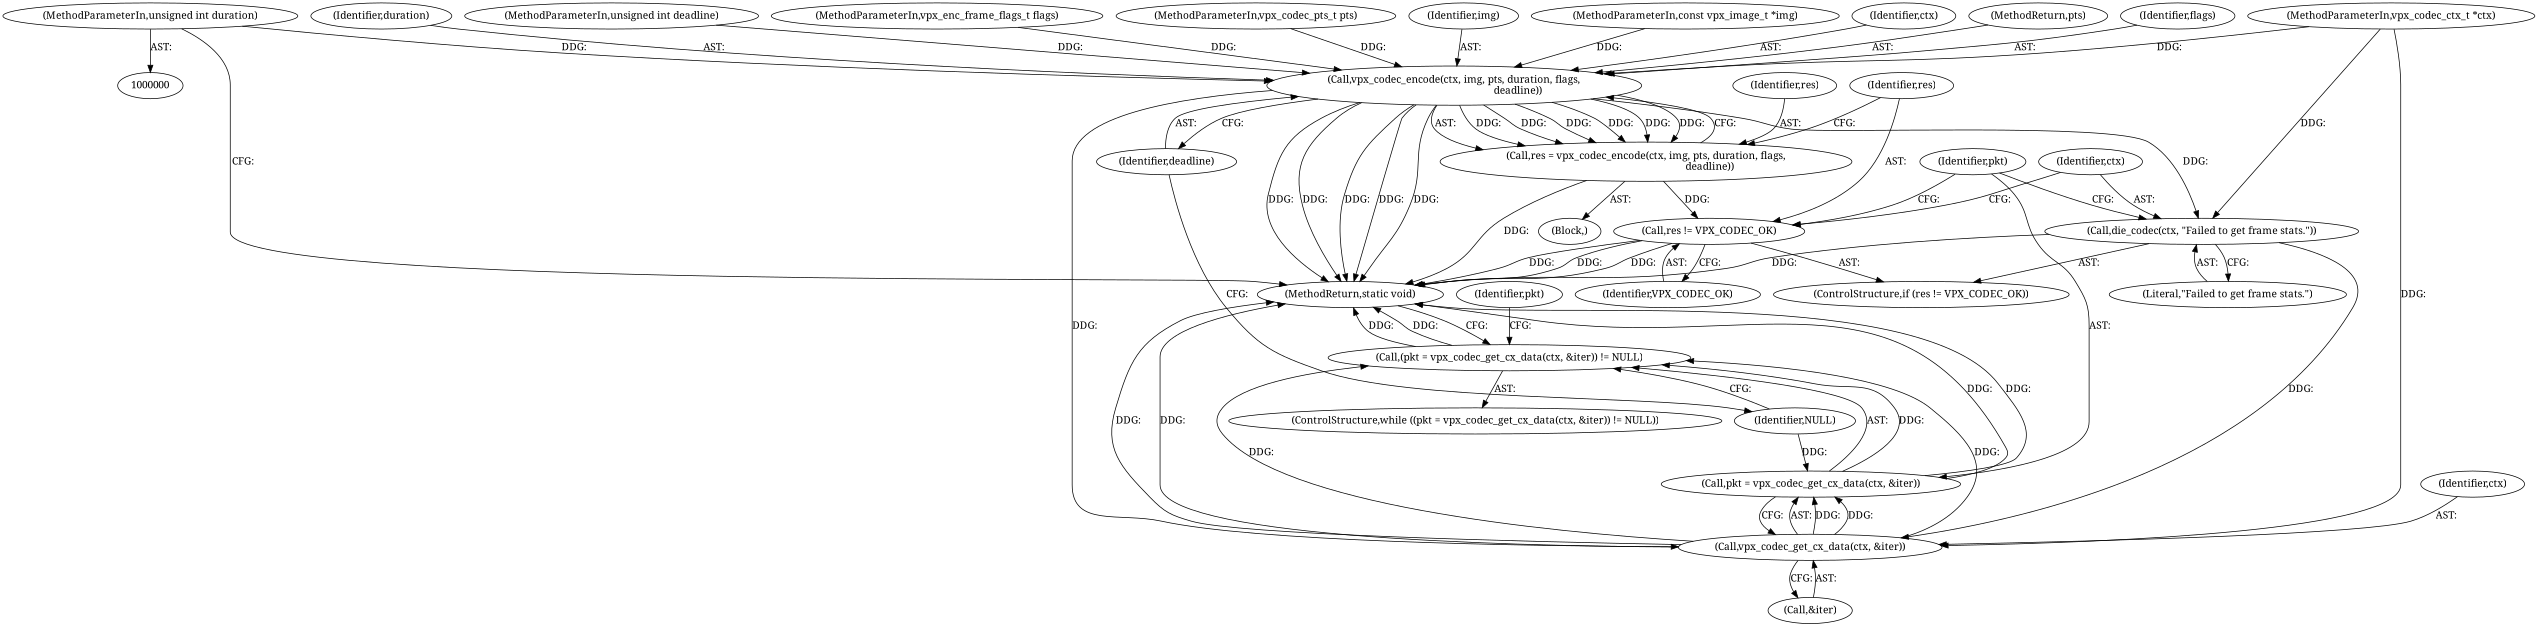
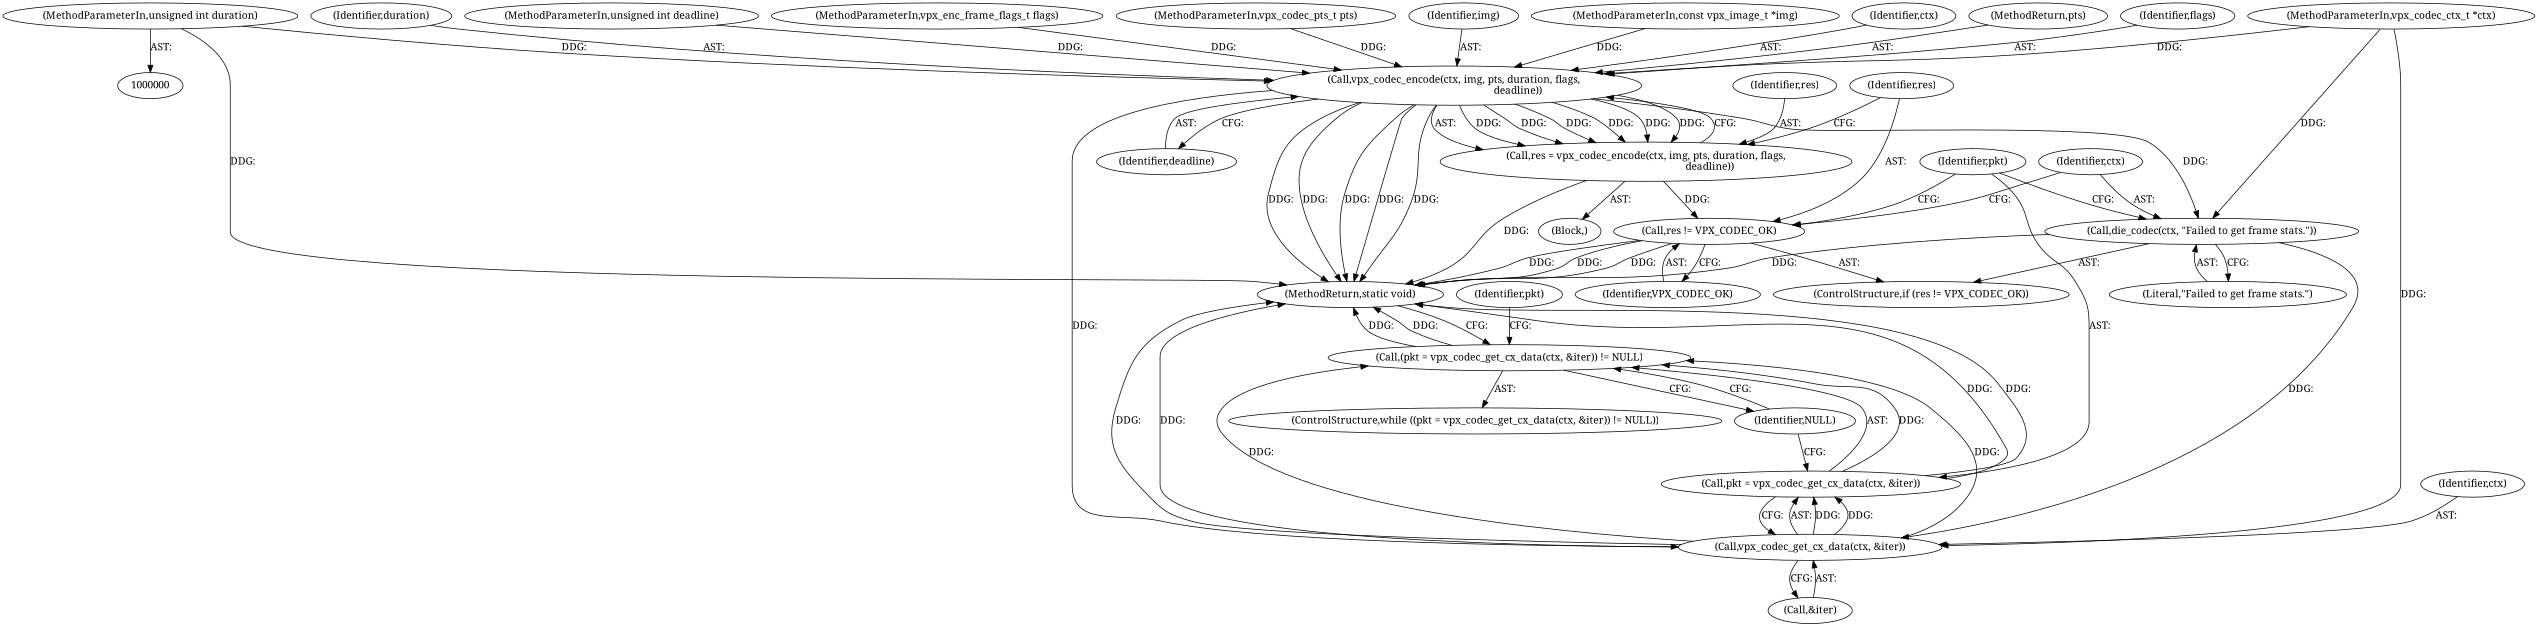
(244, 162) -> (244, 162)
(1402, 387) -> (1655, 390)
(1816, 453) -> (1816, 453)
